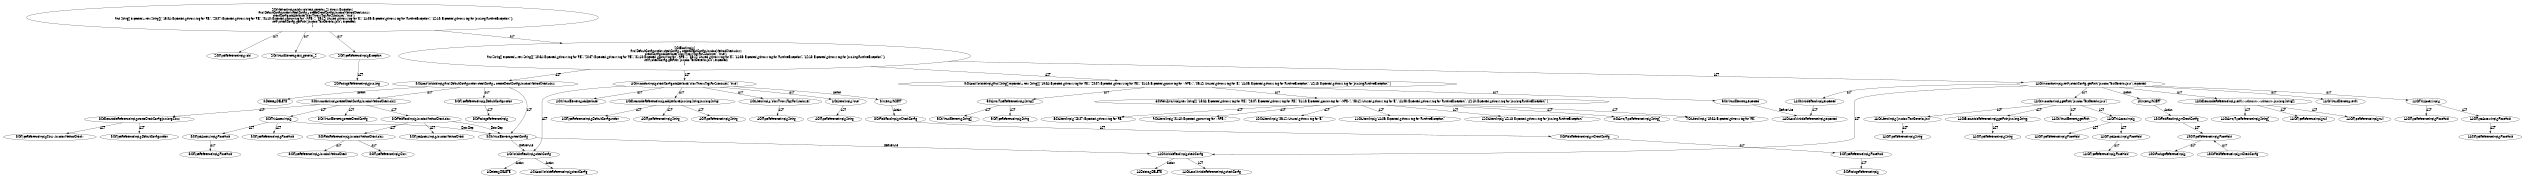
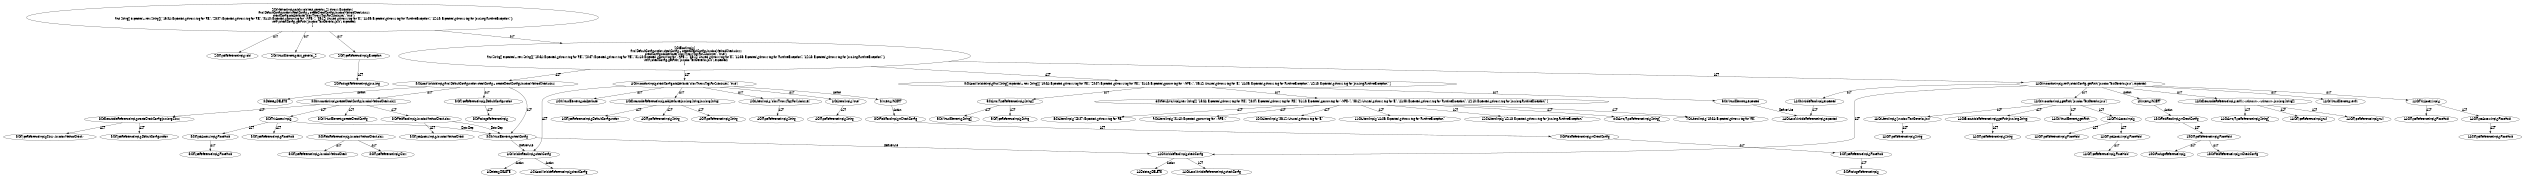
(387, 128) -> none
(2222, 146) -> (2213, 146)
